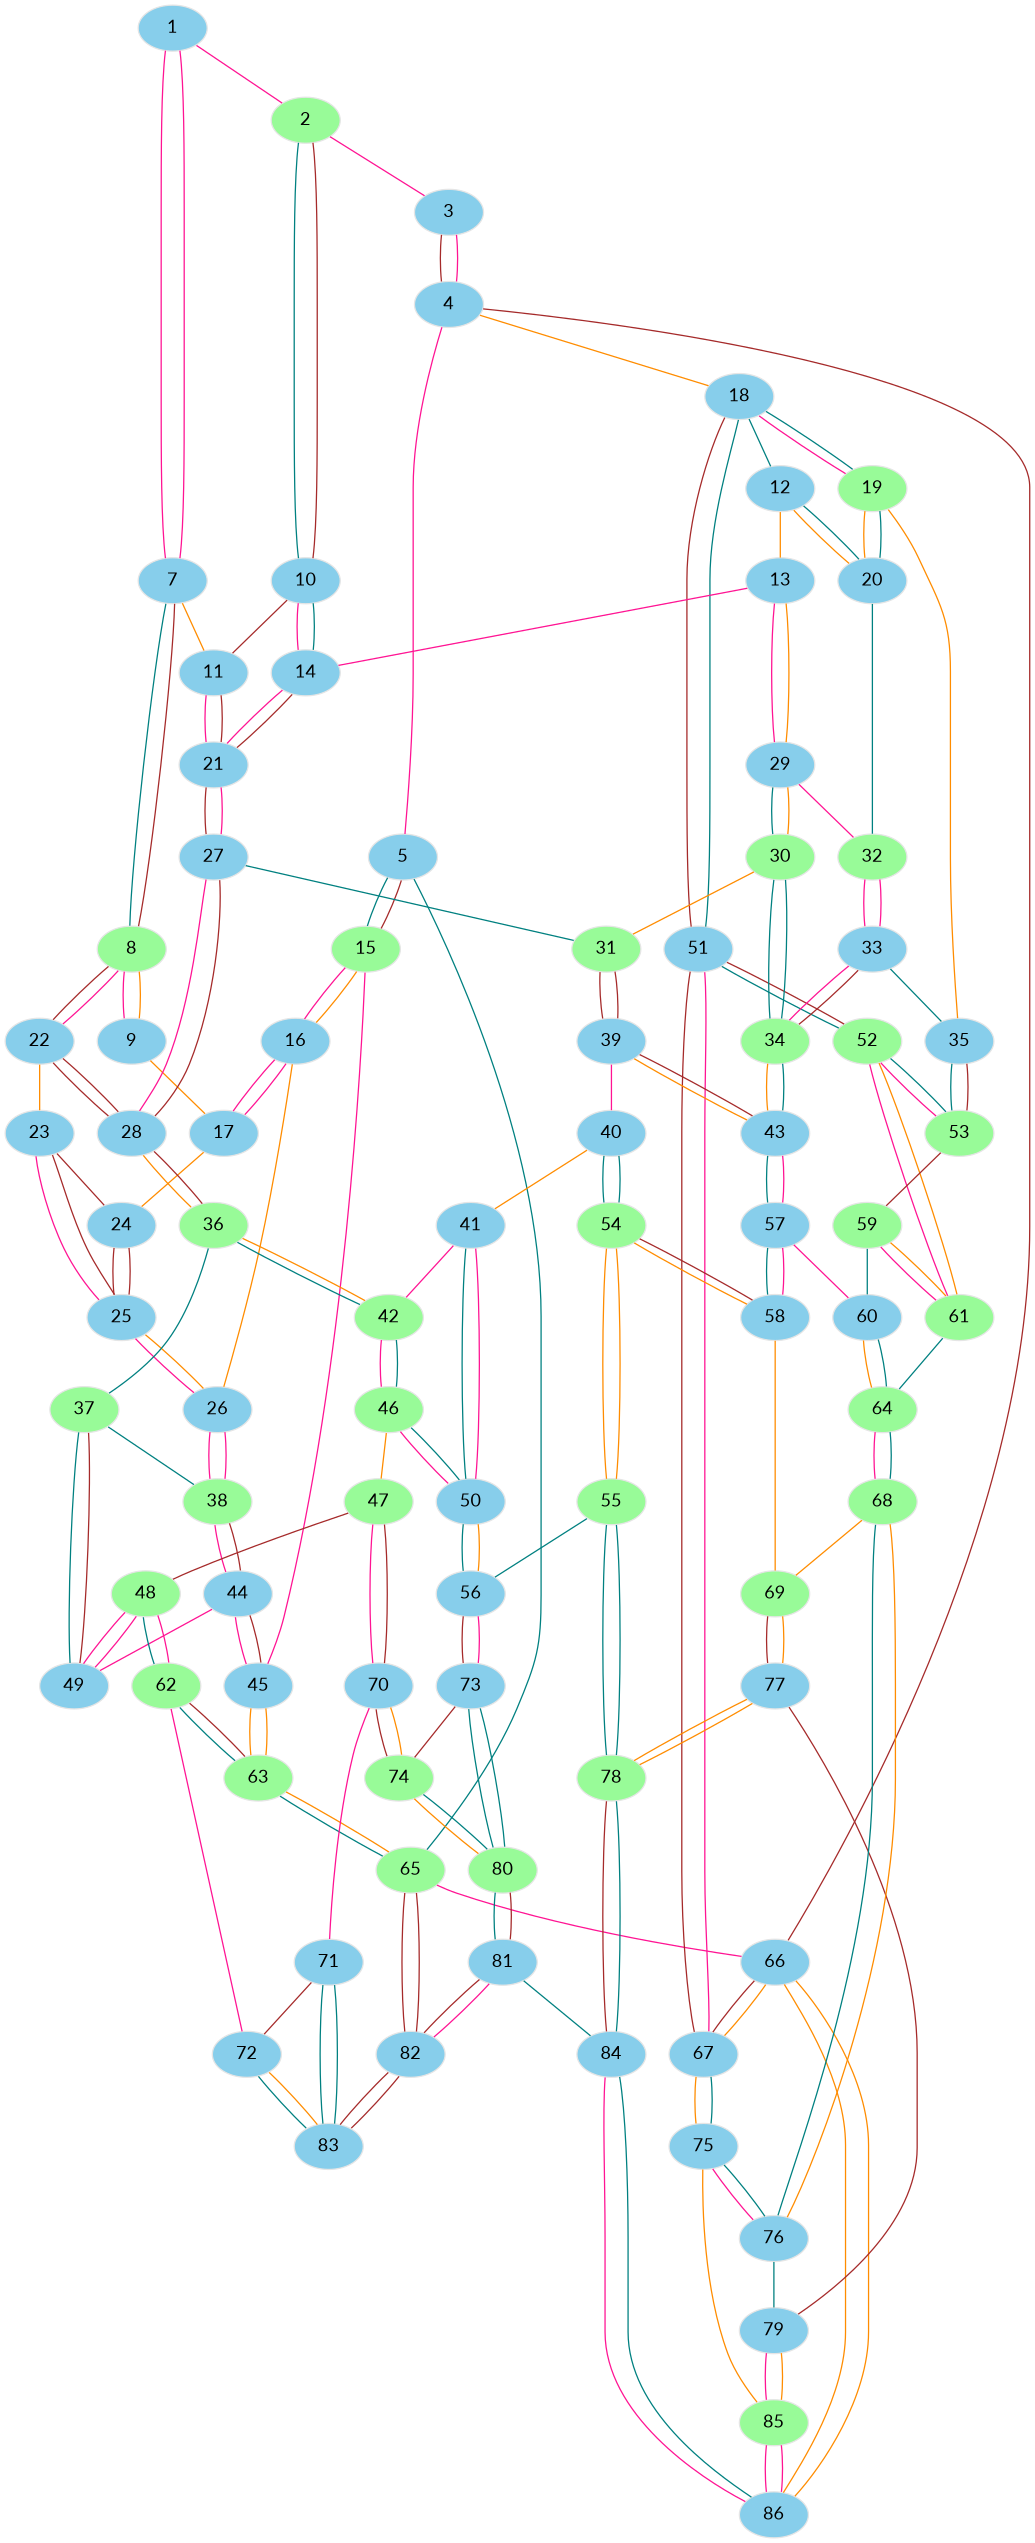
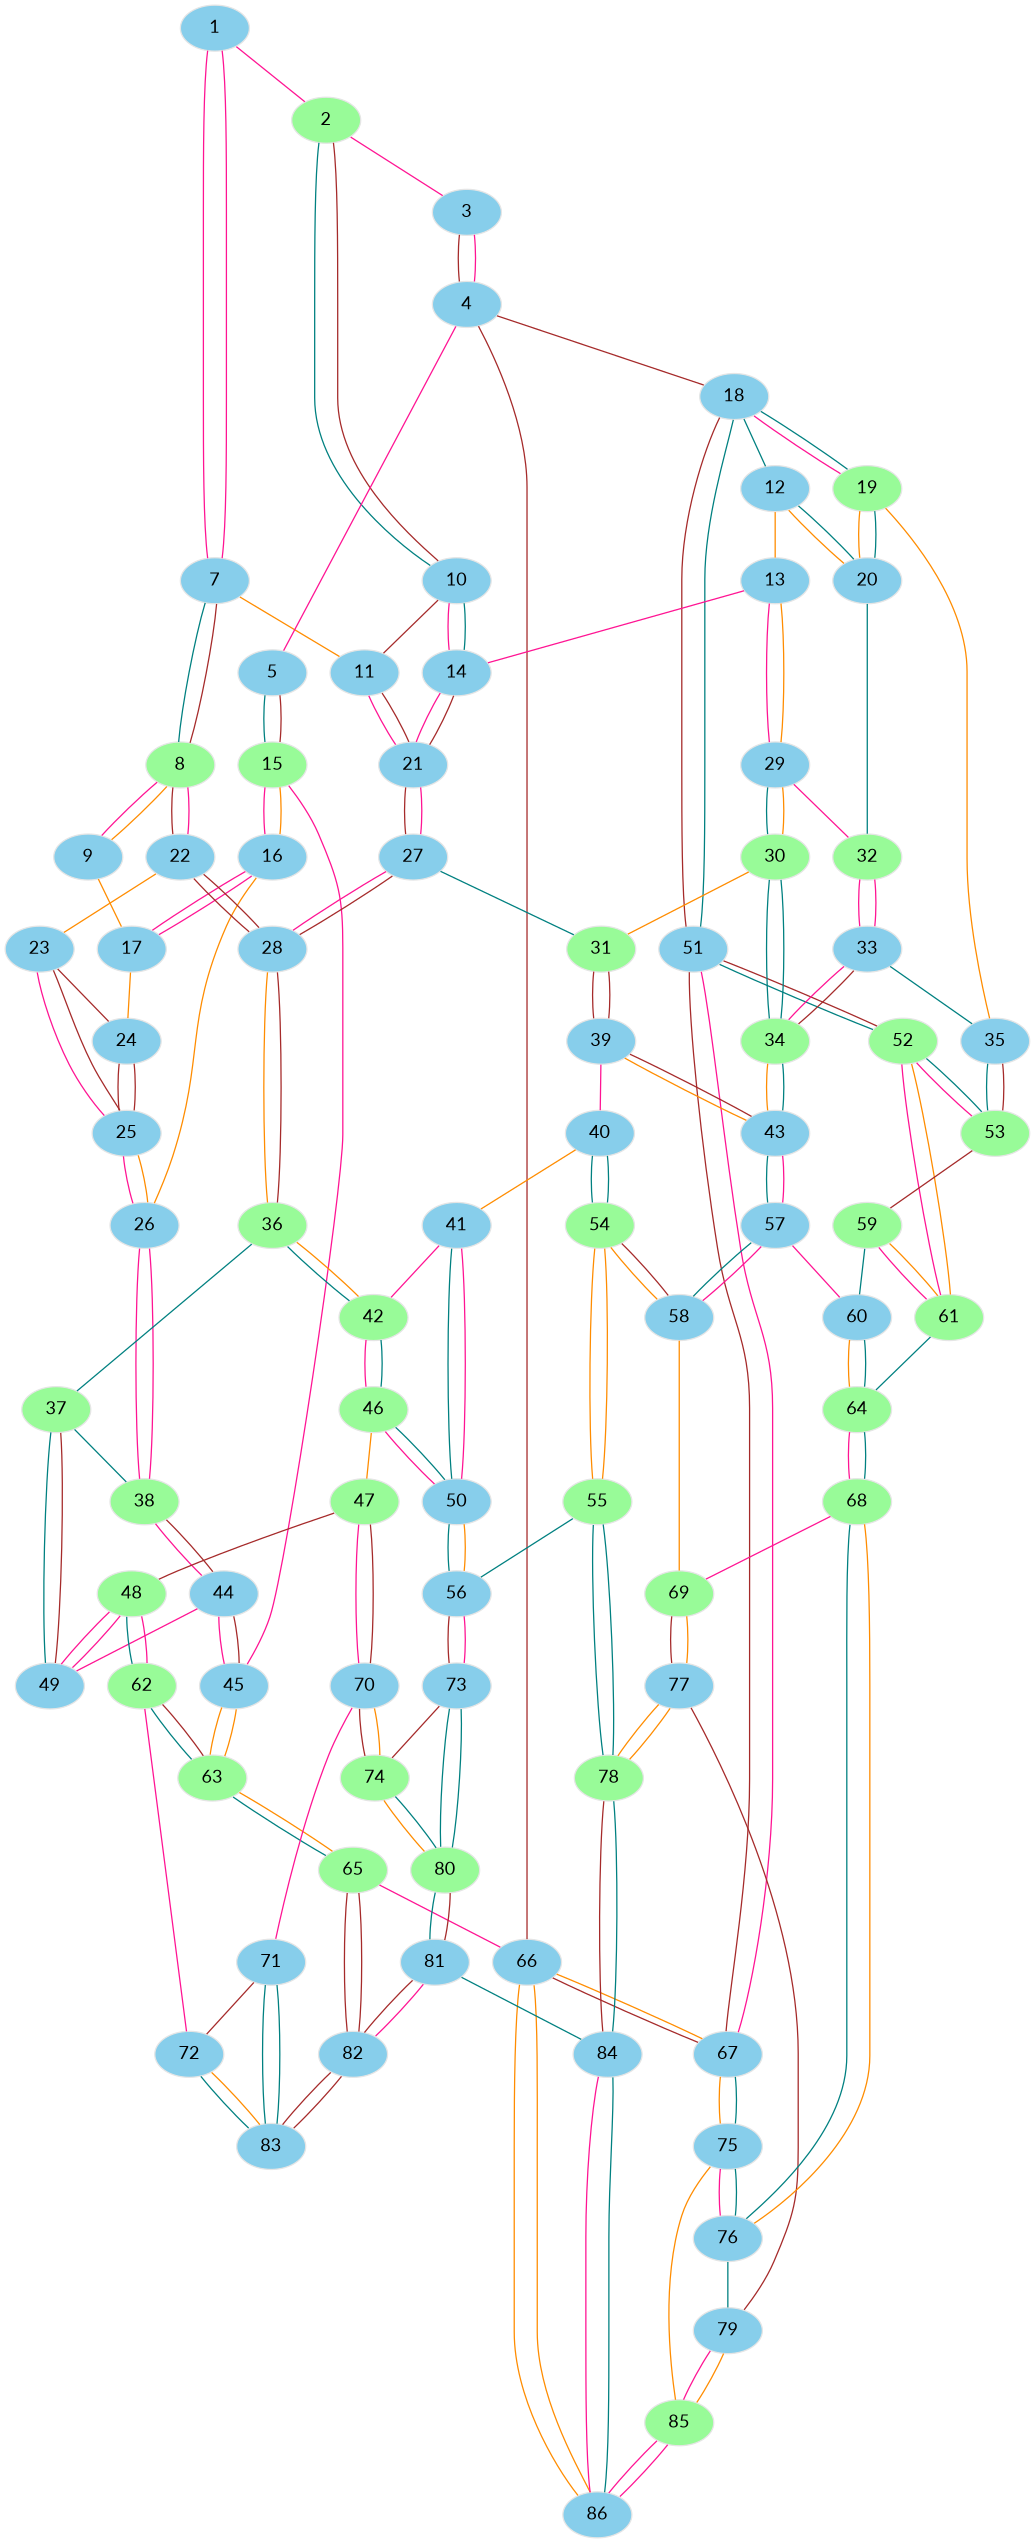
(594, 351) -> (600, 350)
(541, 1369) -> none
(829, 1548) -> (762, 1551)
